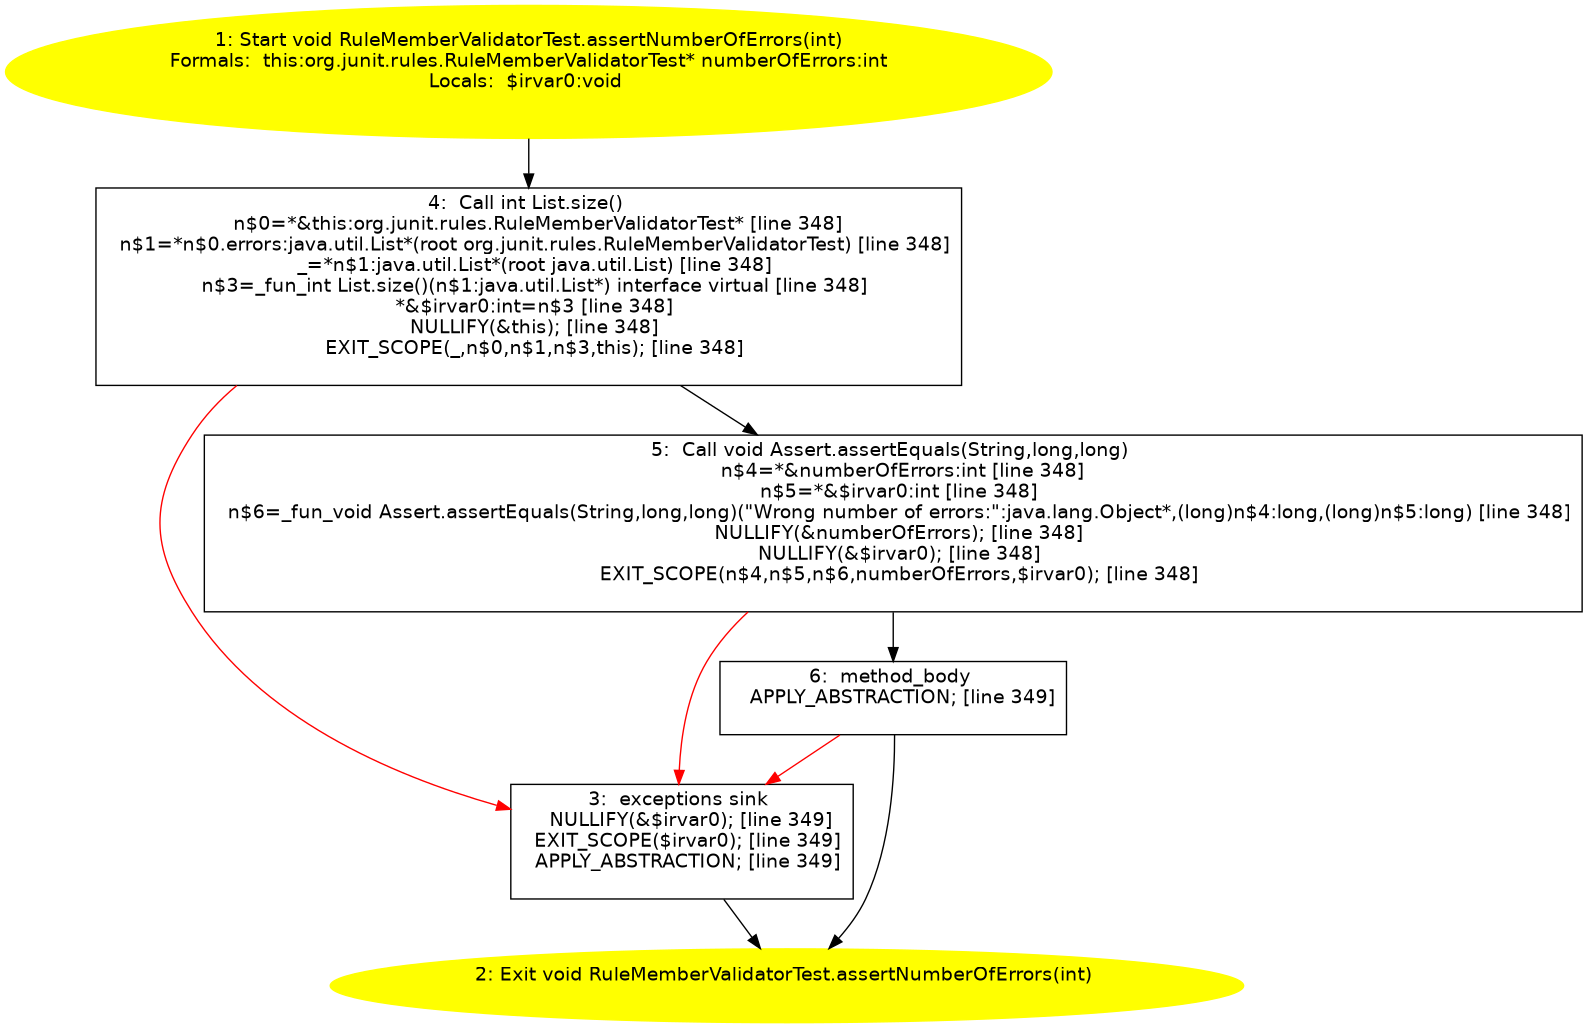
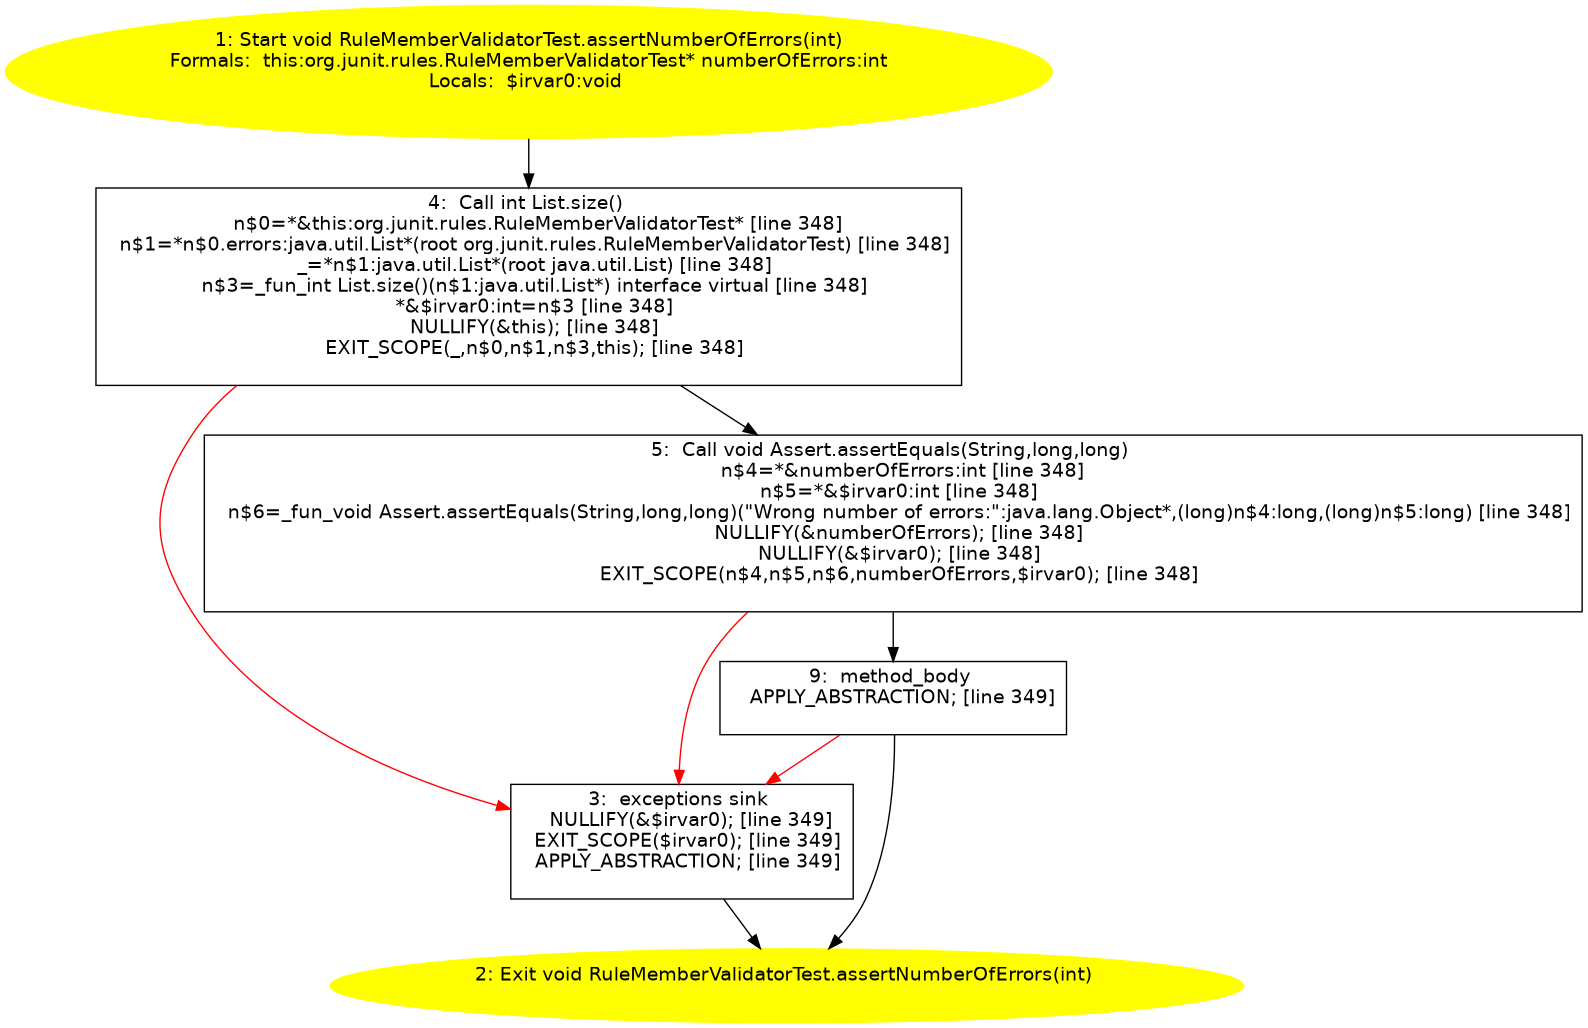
(893, 698) -> (893, 698)
